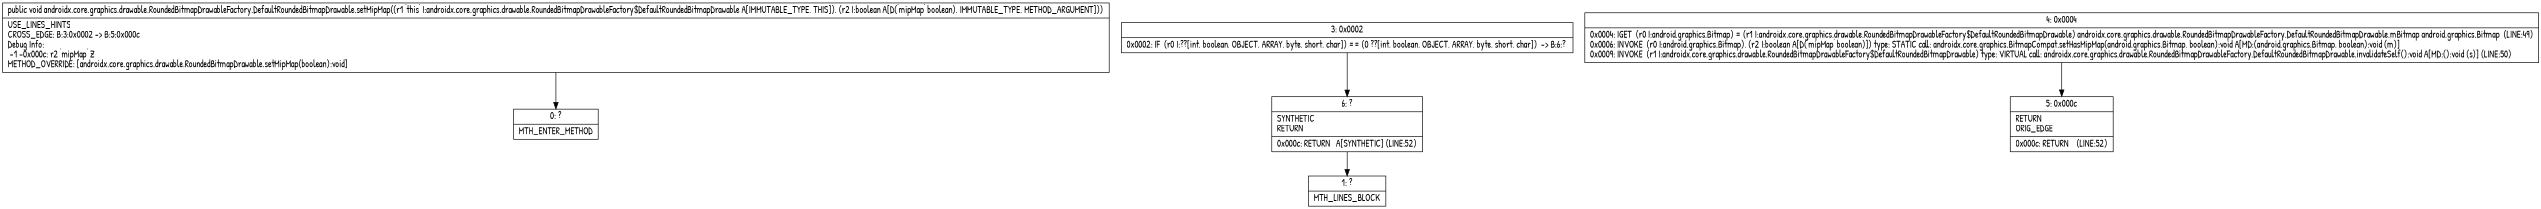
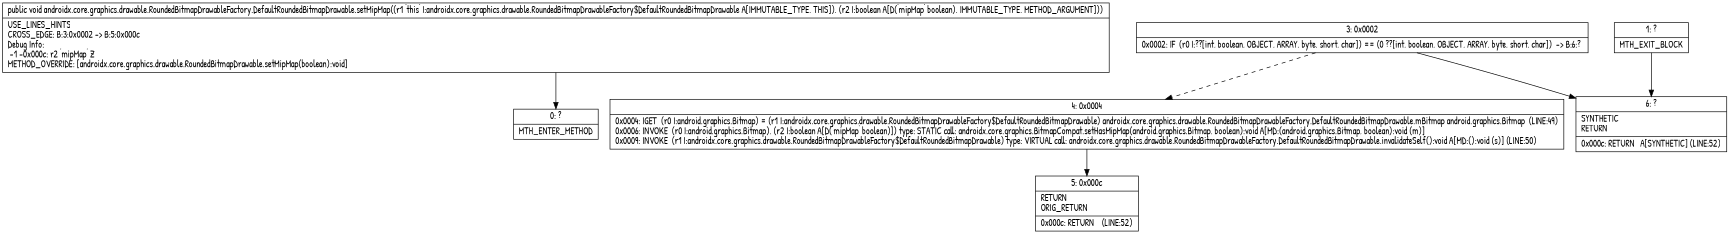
none -> (1244, 75)
(2035, 129) -> (1064, 208)
(1347, 161) -> (1651, 71)
(1347, 198) -> (1651, 45)
